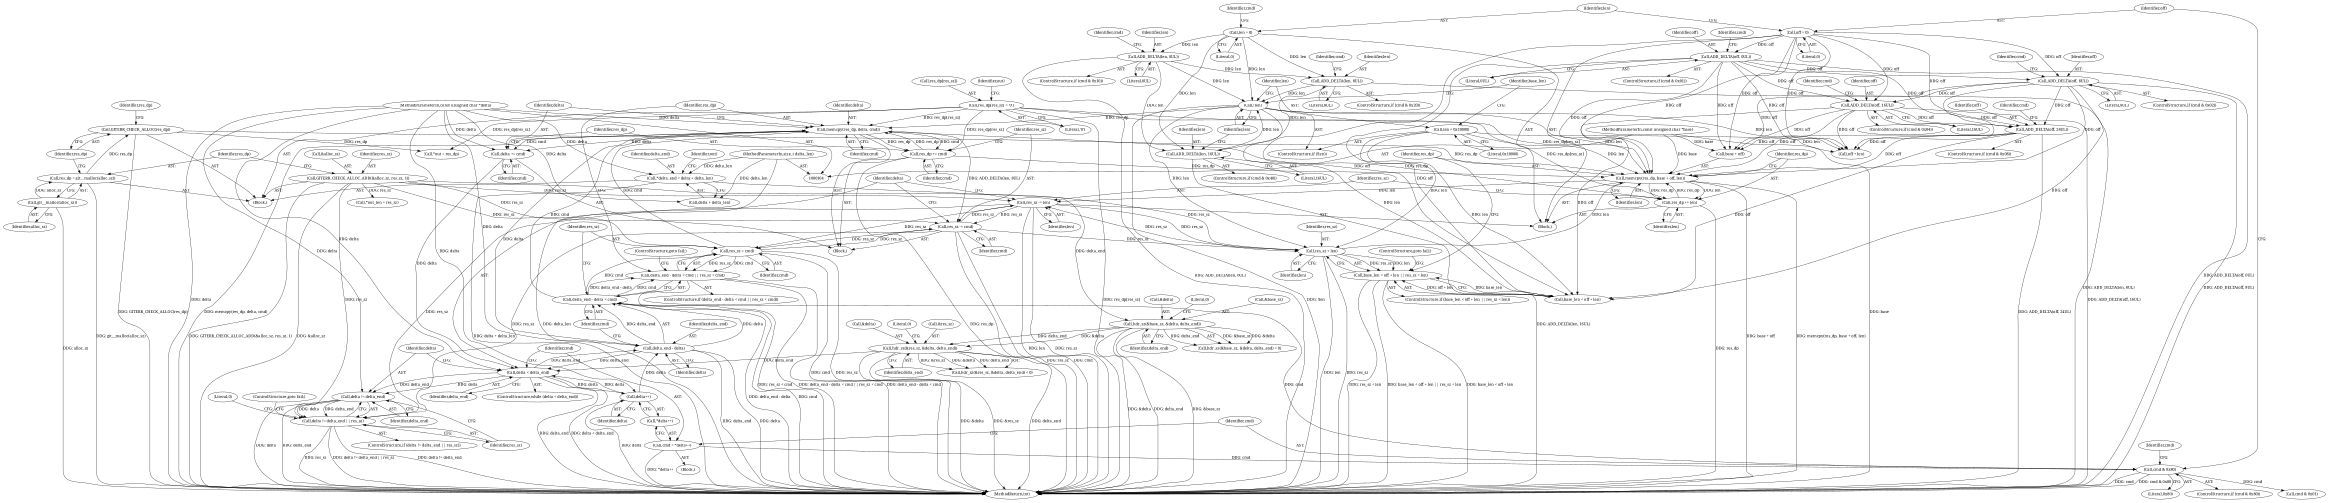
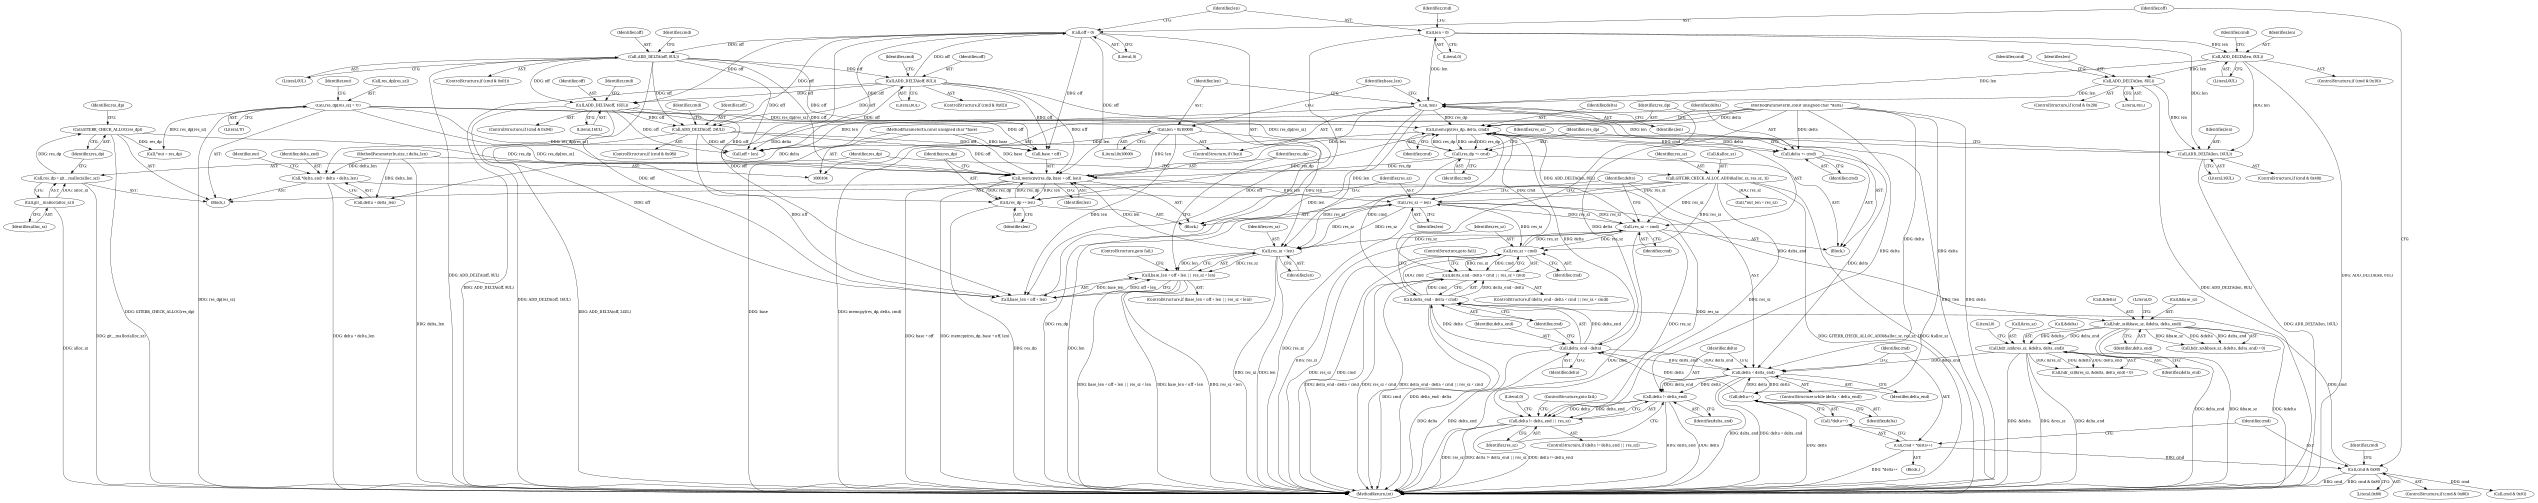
(1941, 36) -> (982, 40)
(1283, 59) -> none
